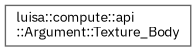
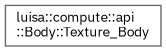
(98, 26) -> (83, 26)
